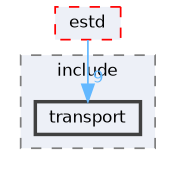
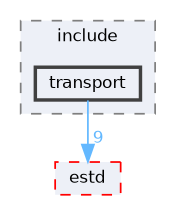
(88, 67) -> (88, 125)
